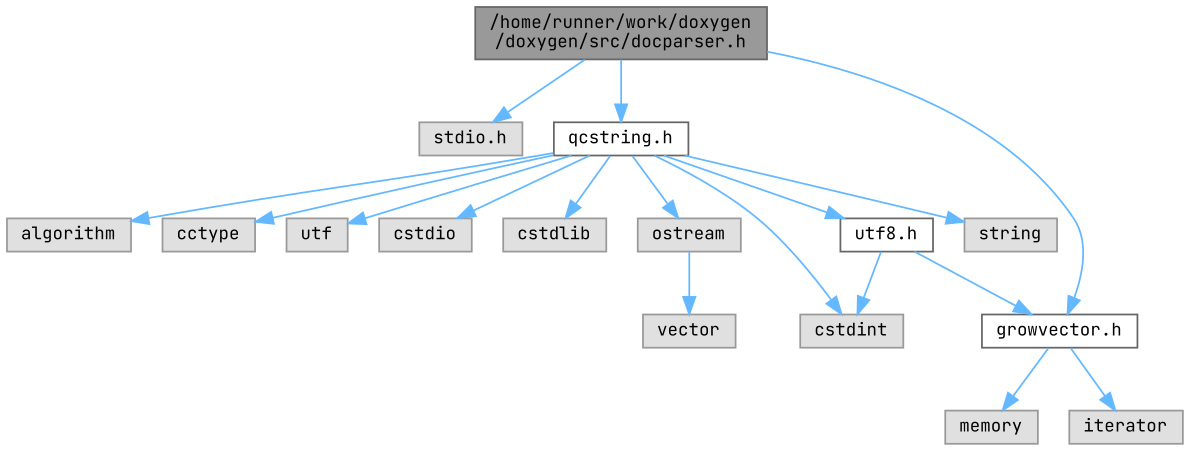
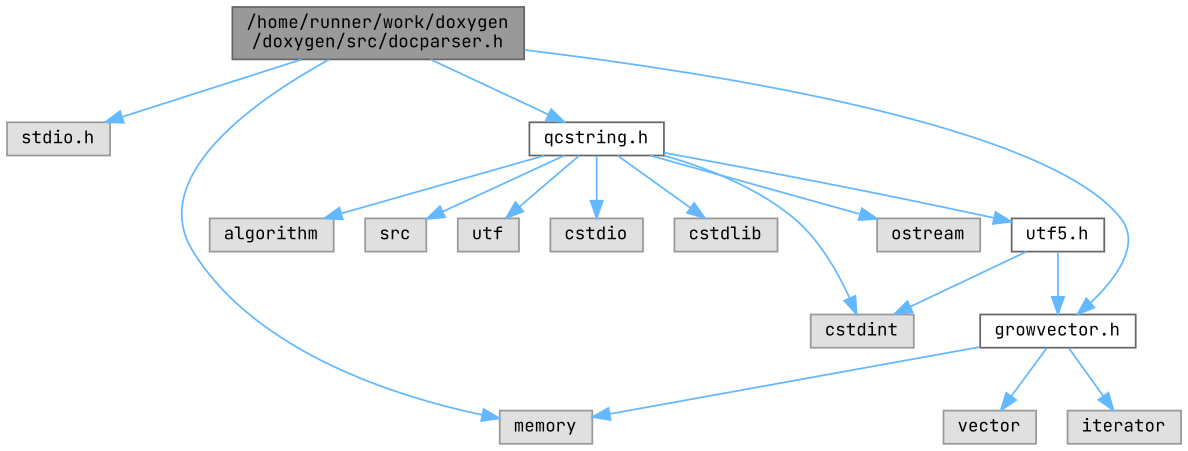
(209, 235) -> (396, 235)
(887, 235) -> (1058, 235)
(1011, 235) -> none
(689, 274) -> (1029, 372)
none -> (217, 283)
